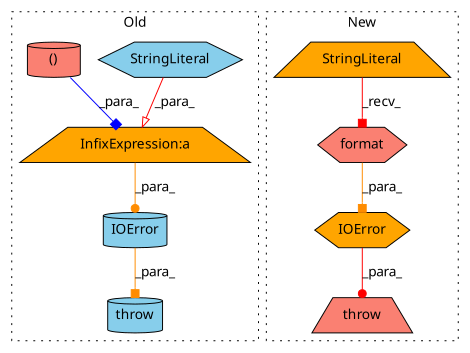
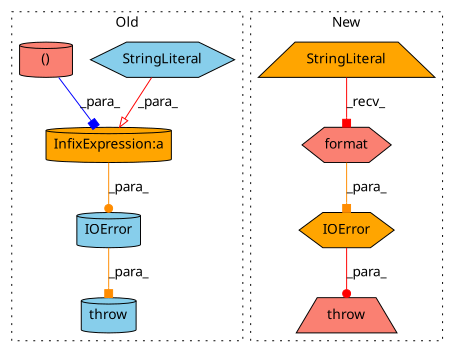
(135, 145) -> (109, 145)
